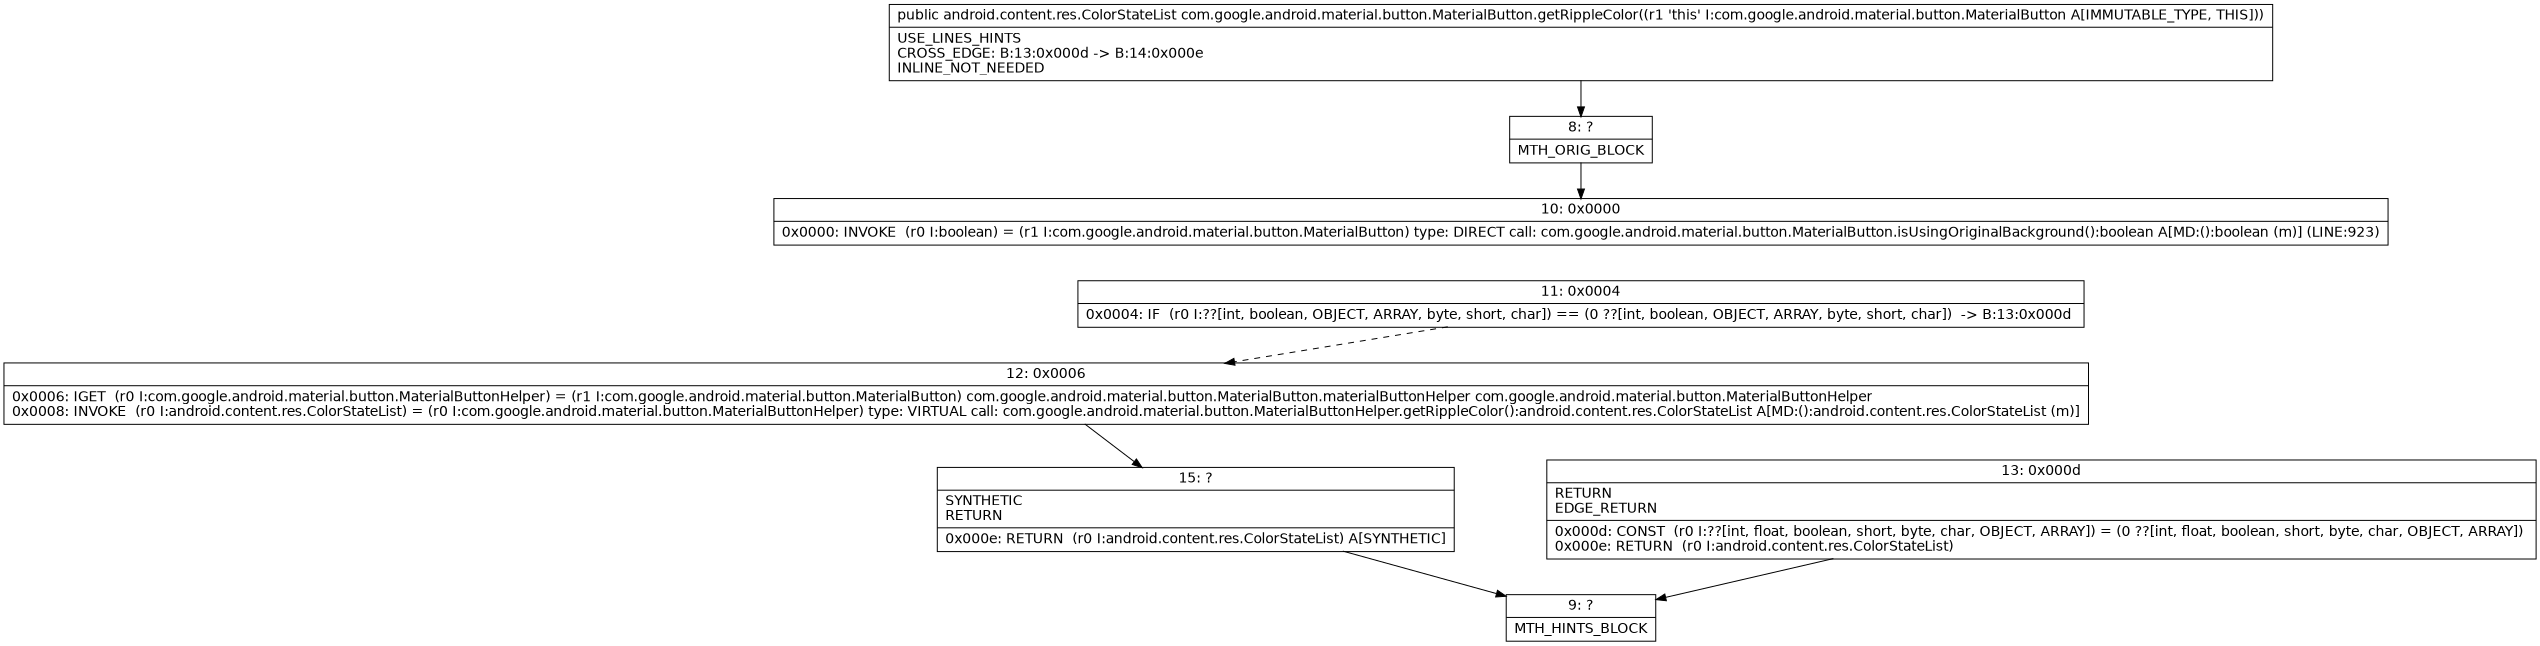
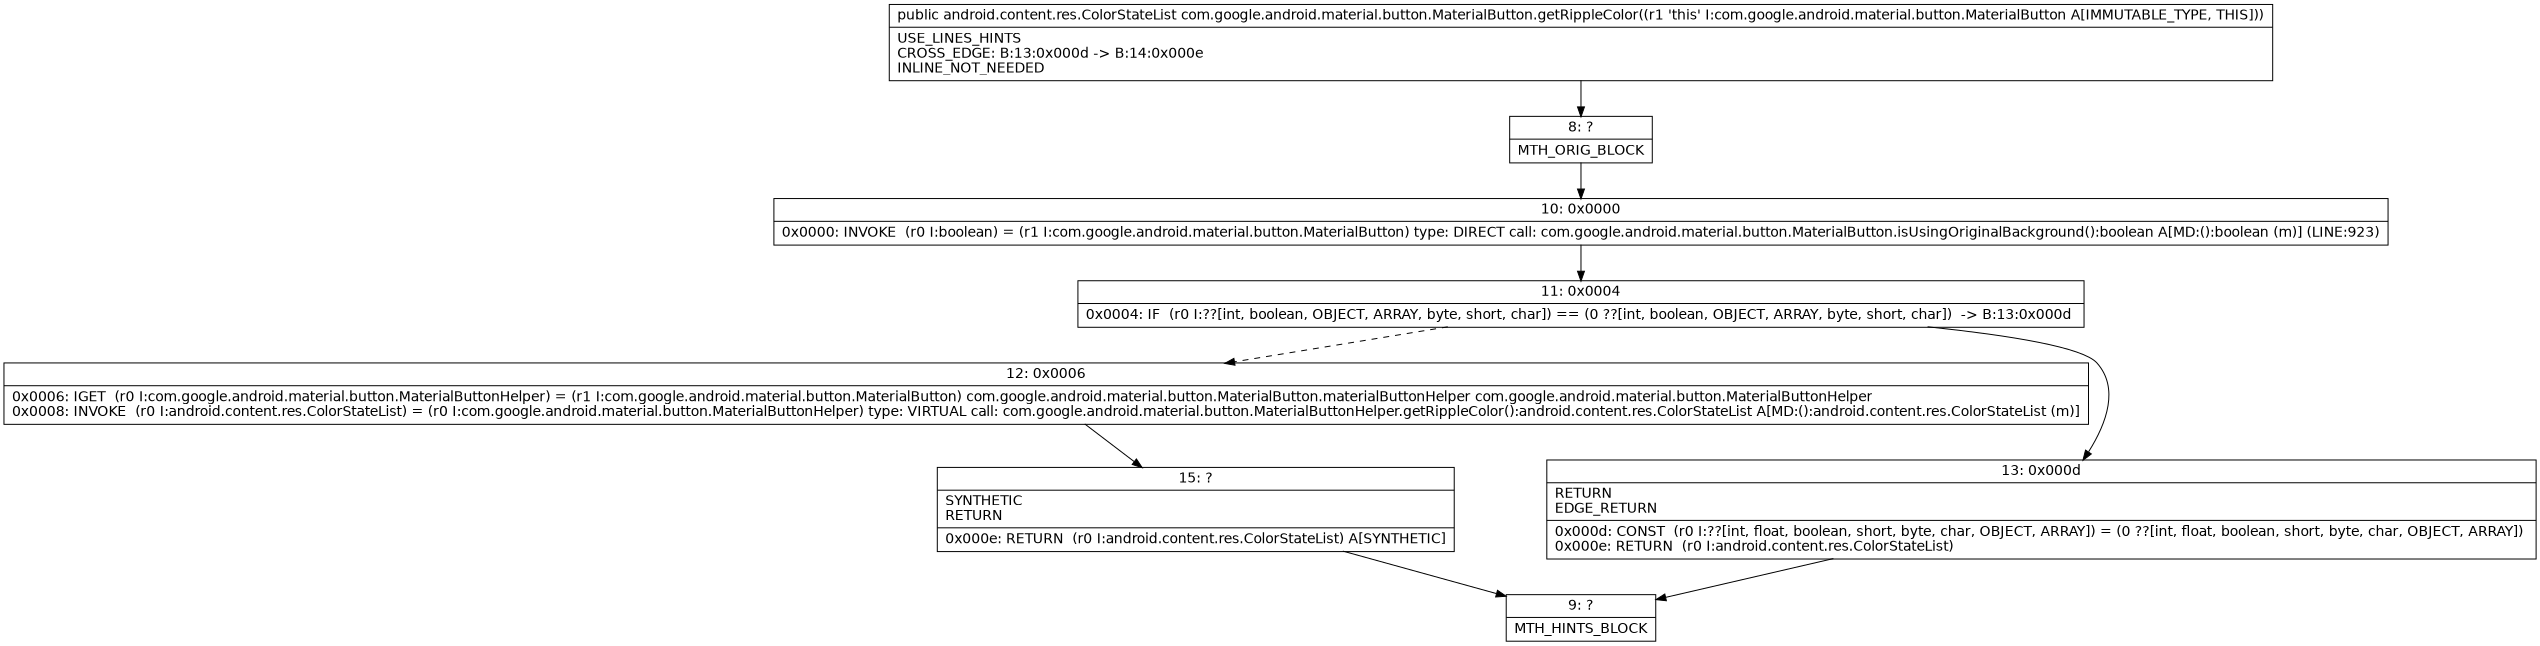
none -> (1581, 258)
none -> (2061, 347)
